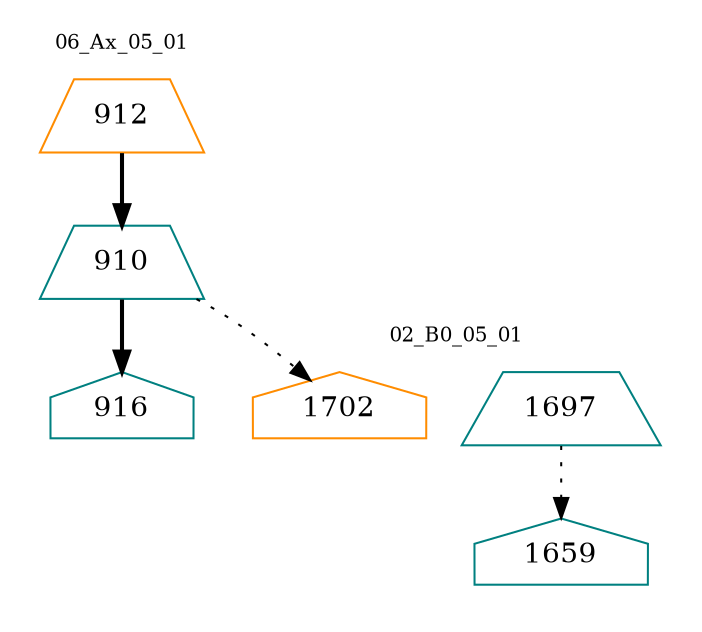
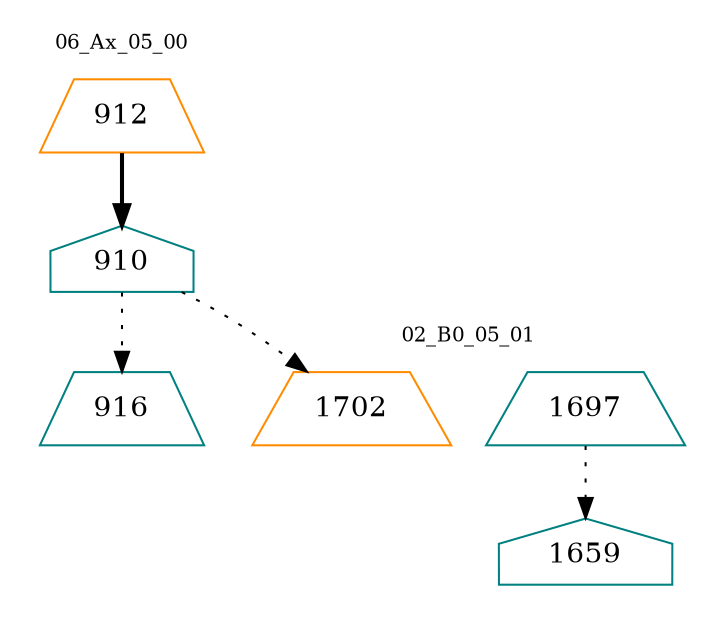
(122, 44) -> (122, 44)
(122, 262) -> (122, 262)
(122, 326) -> (122, 322)
(122, 409) -> (122, 409)
(340, 409) -> (352, 409)
